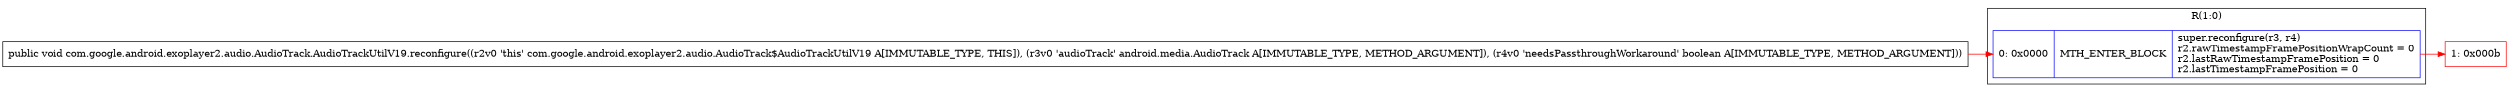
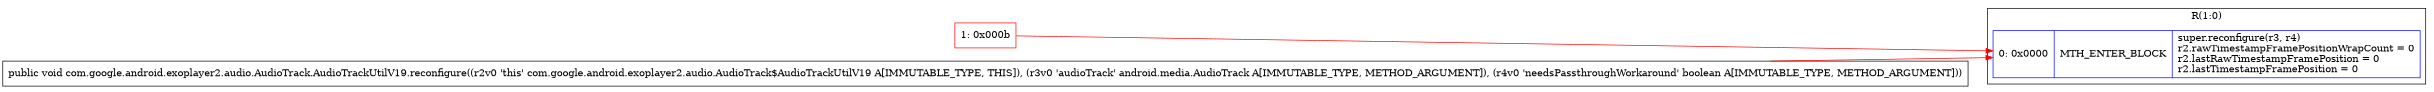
(2430, 54) -> (1501, 43)
